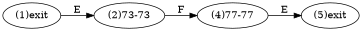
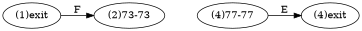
(77, 10) -> (77, 10)
(177, 16) -> none
(330, 16) -> (330, 16)
